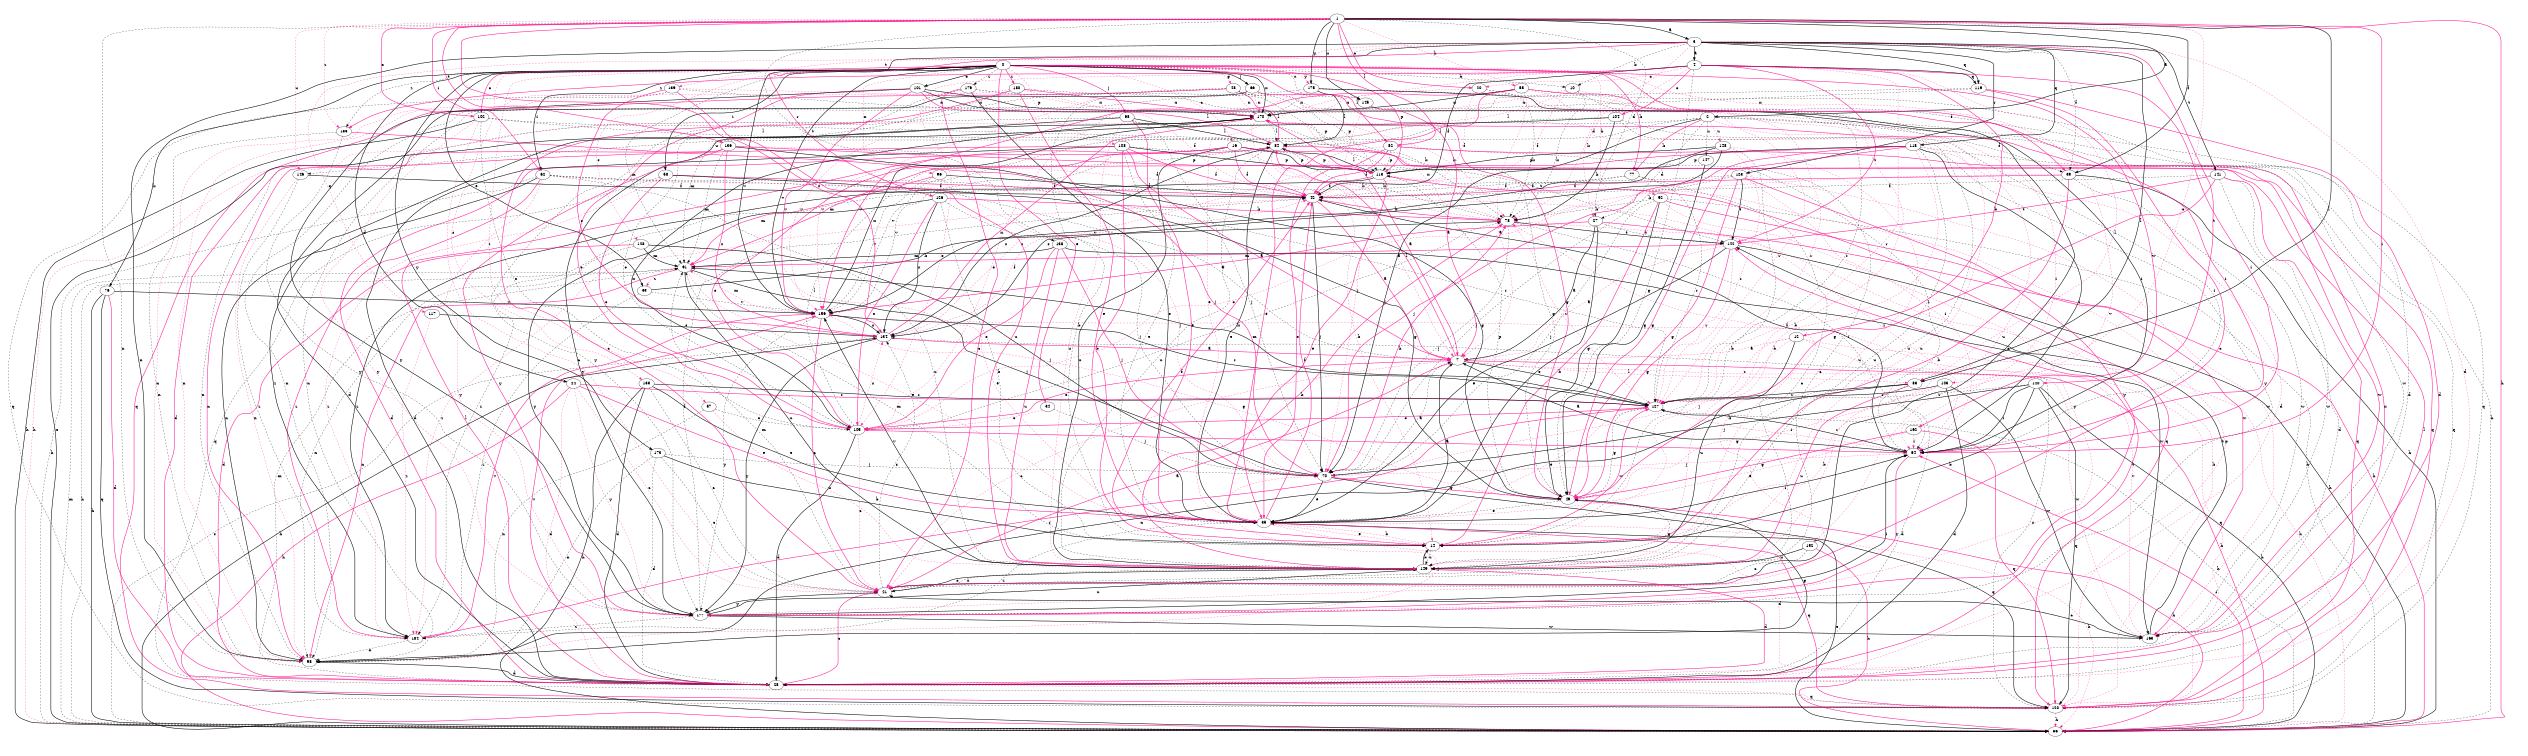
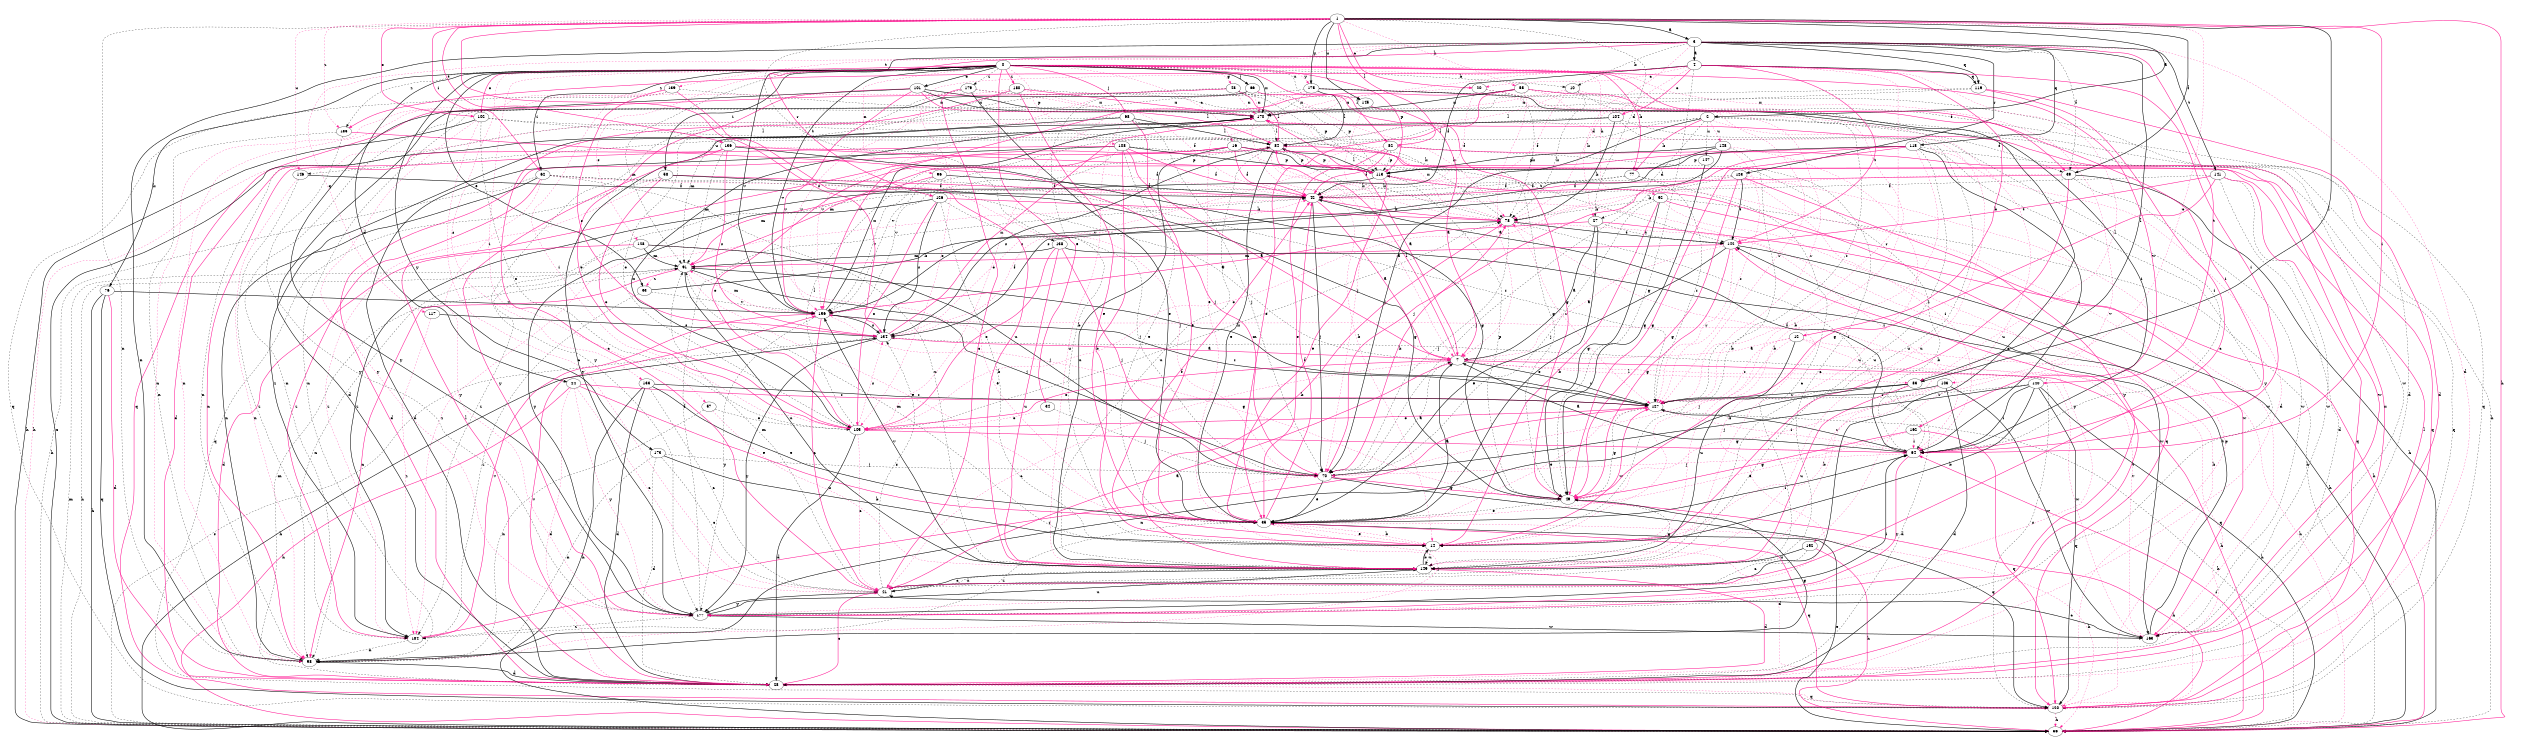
(1791, 124) -> (583, 304)
(1344, 181) -> none
